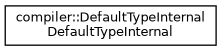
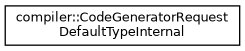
(111, 26) -> (122, 26)
